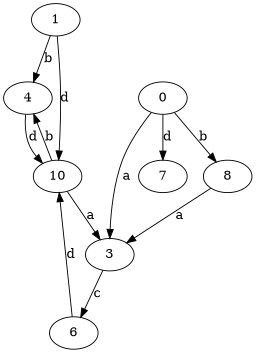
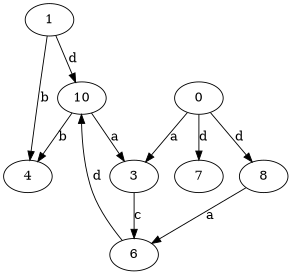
(27, 137) -> none
(203, 137) -> (239, 137)
(173, 213) -> (203, 213)
